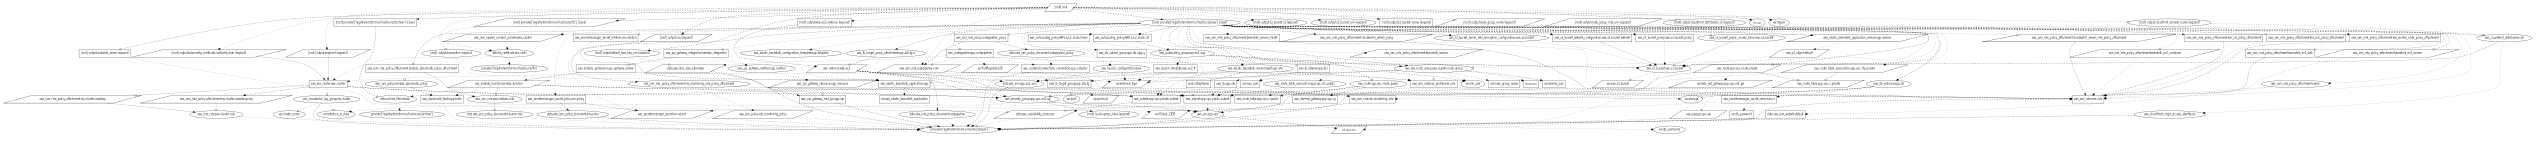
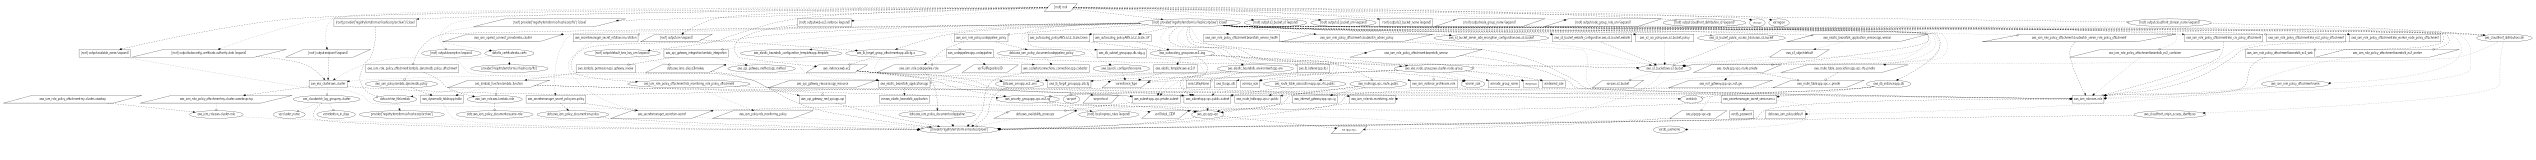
(584, 12) -> (584, 12)
(1196, 12) -> (1196, 12)
(1468, 13) -> (1468, 13)
(978, 22) -> (1367, 13)
(2347, 27) -> (2347, 27)
none -> (2108, 29)
(1554, 33) -> (1927, 45)
(1665, 38) -> (1665, 38)
(506, 45) -> none
(1124, 46) -> (1124, 46)
(2093, 63) -> (2093, 63)
(1175, 69) -> (1175, 69)
(1345, 75) -> none
(790, 76) -> none
(1071, 76) -> none
(1191, 76) -> (1191, 76)
(1299, 76) -> (1299, 76)
(692, 78) -> (778, 45)
(1183, 82) -> (1183, 82)
(1721, 84) -> (1721, 84)
(223, 90) -> none
(1230, 91) -> (1208, 70)
(704, 94) -> none
(1441, 94) -> none
(1505, 94) -> (1762, 94)
(1692, 99) -> (1692, 99)
(793, 106) -> (1233, 107)
(1217, 108) -> (1217, 108)
(1785, 115) -> (1785, 115)
(1416, 126) -> (1770, 126)
(1518, 126) -> (1518, 126)
